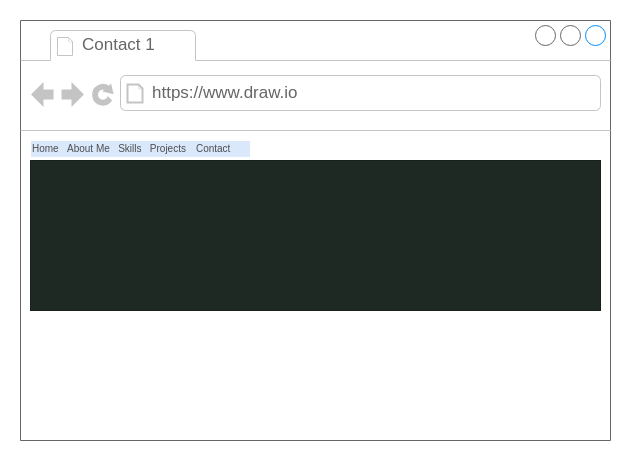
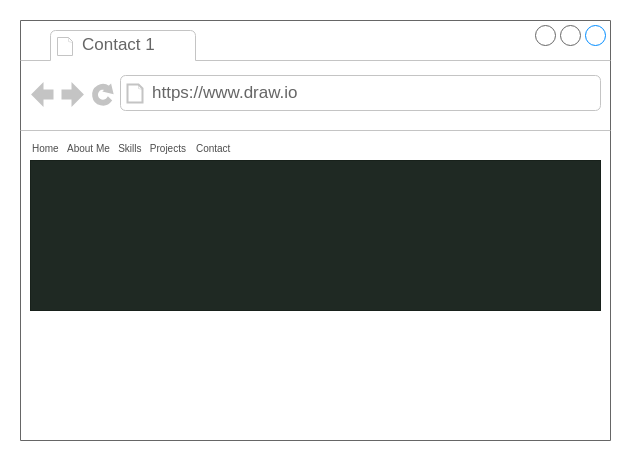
(141, 149) -> (141, 149)
